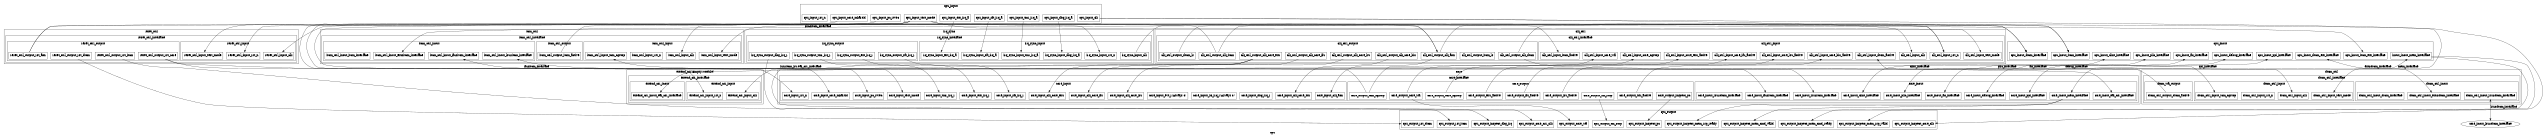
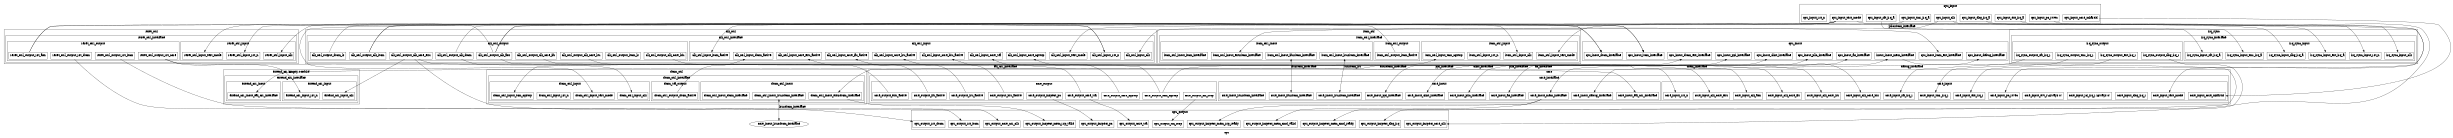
(1286, 24) -> (1446, 24)
(2269, 110) -> (946, 106)
